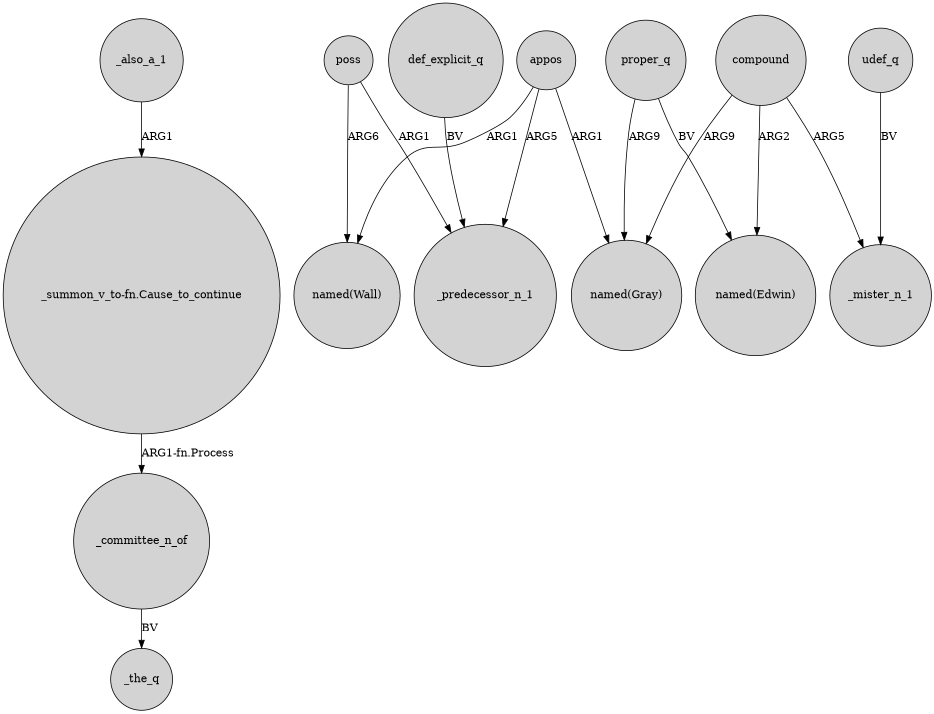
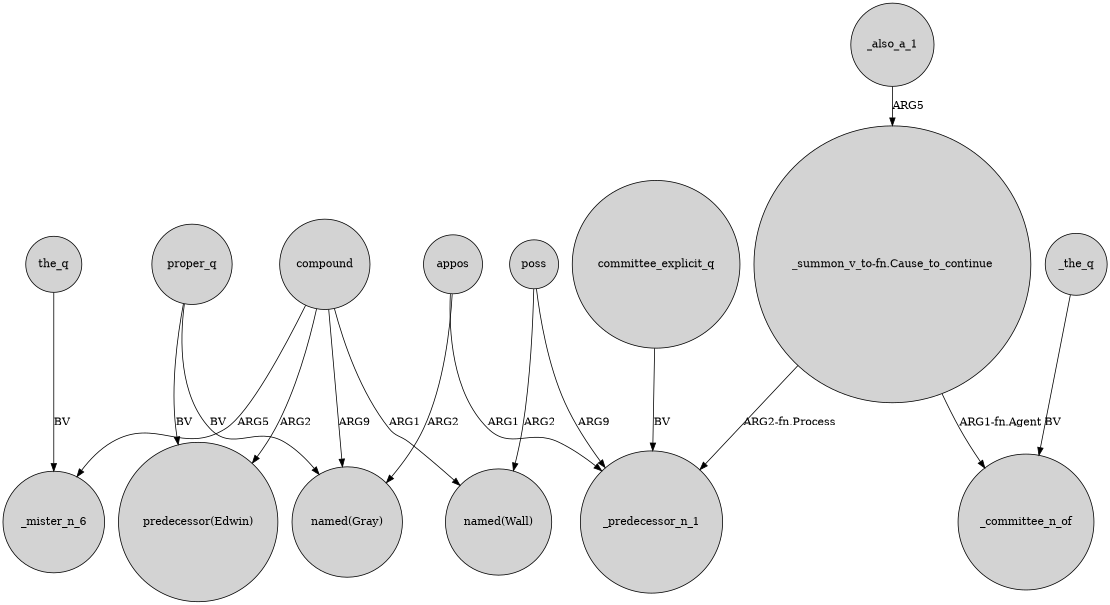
(446, 60) -> (656, 264)
(881, 60) -> (54, 264)
(157, 137) -> (908, 106)
(364, 137) -> (540, 423)
(415, 137) -> (594, 423)
(542, 137) -> (504, 423)
(588, 137) -> (443, 423)
(645, 137) -> (218, 423)
(434, 147) -> (375, 408)
(756, 295) -> (198, 522)
(881, 295) -> (54, 522)
none -> (752, 415)
(188, 454) -> (1000, 423)
(142, 625) -> (1055, 371)
